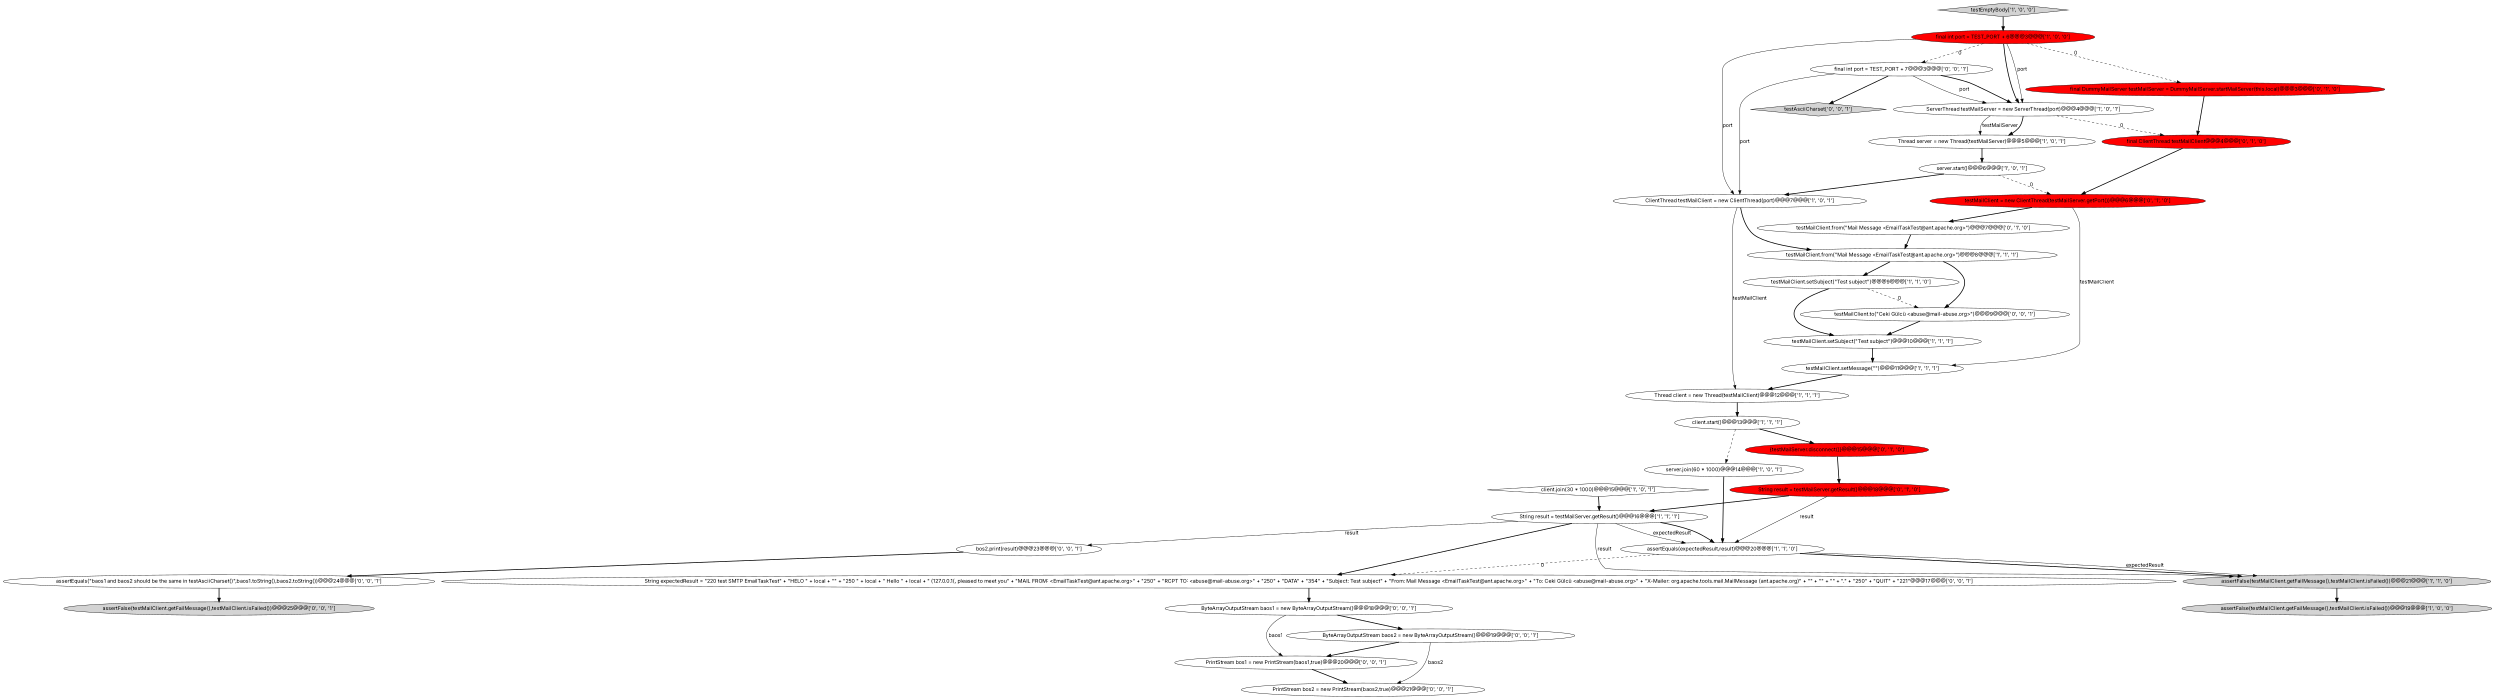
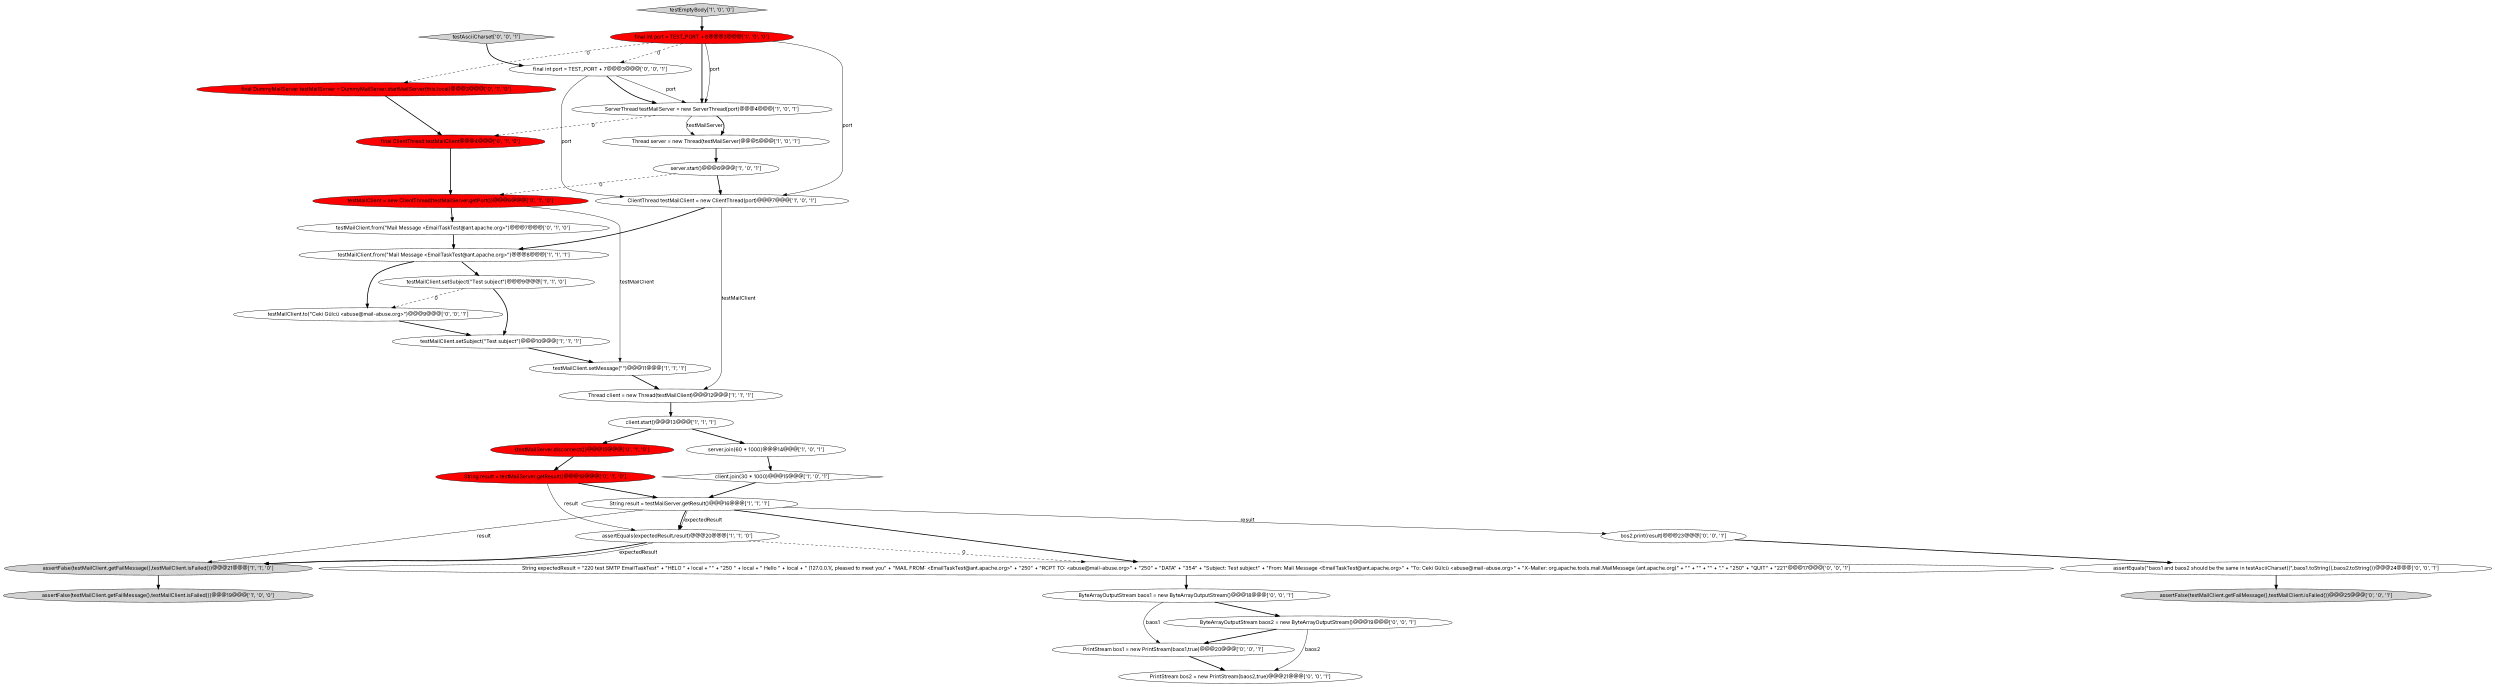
(1861, 89) -> (499, 60)
(1731, 444) -> (716, 436)
(1723, 508) -> (769, 462)
